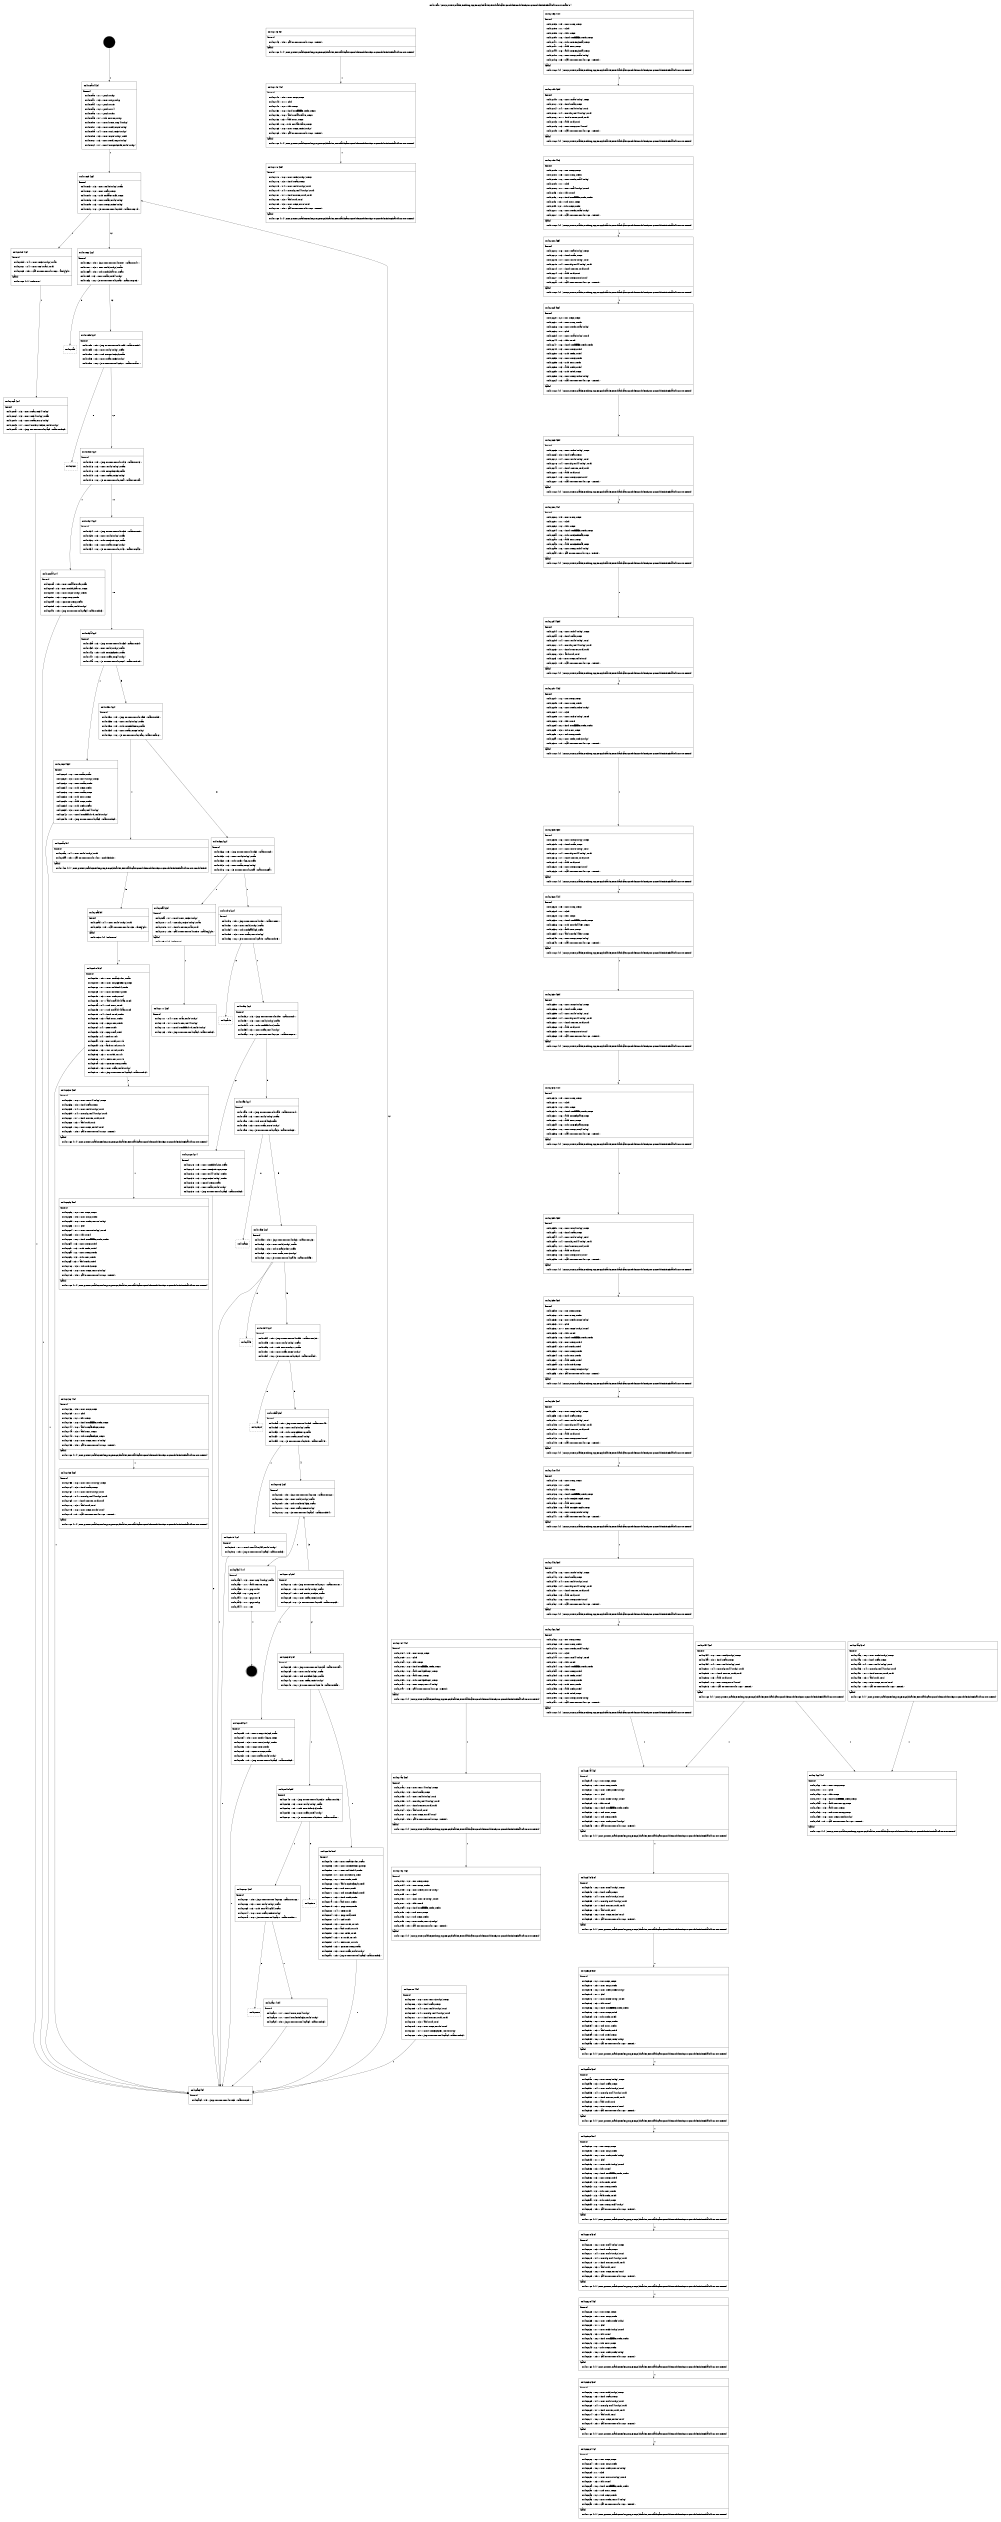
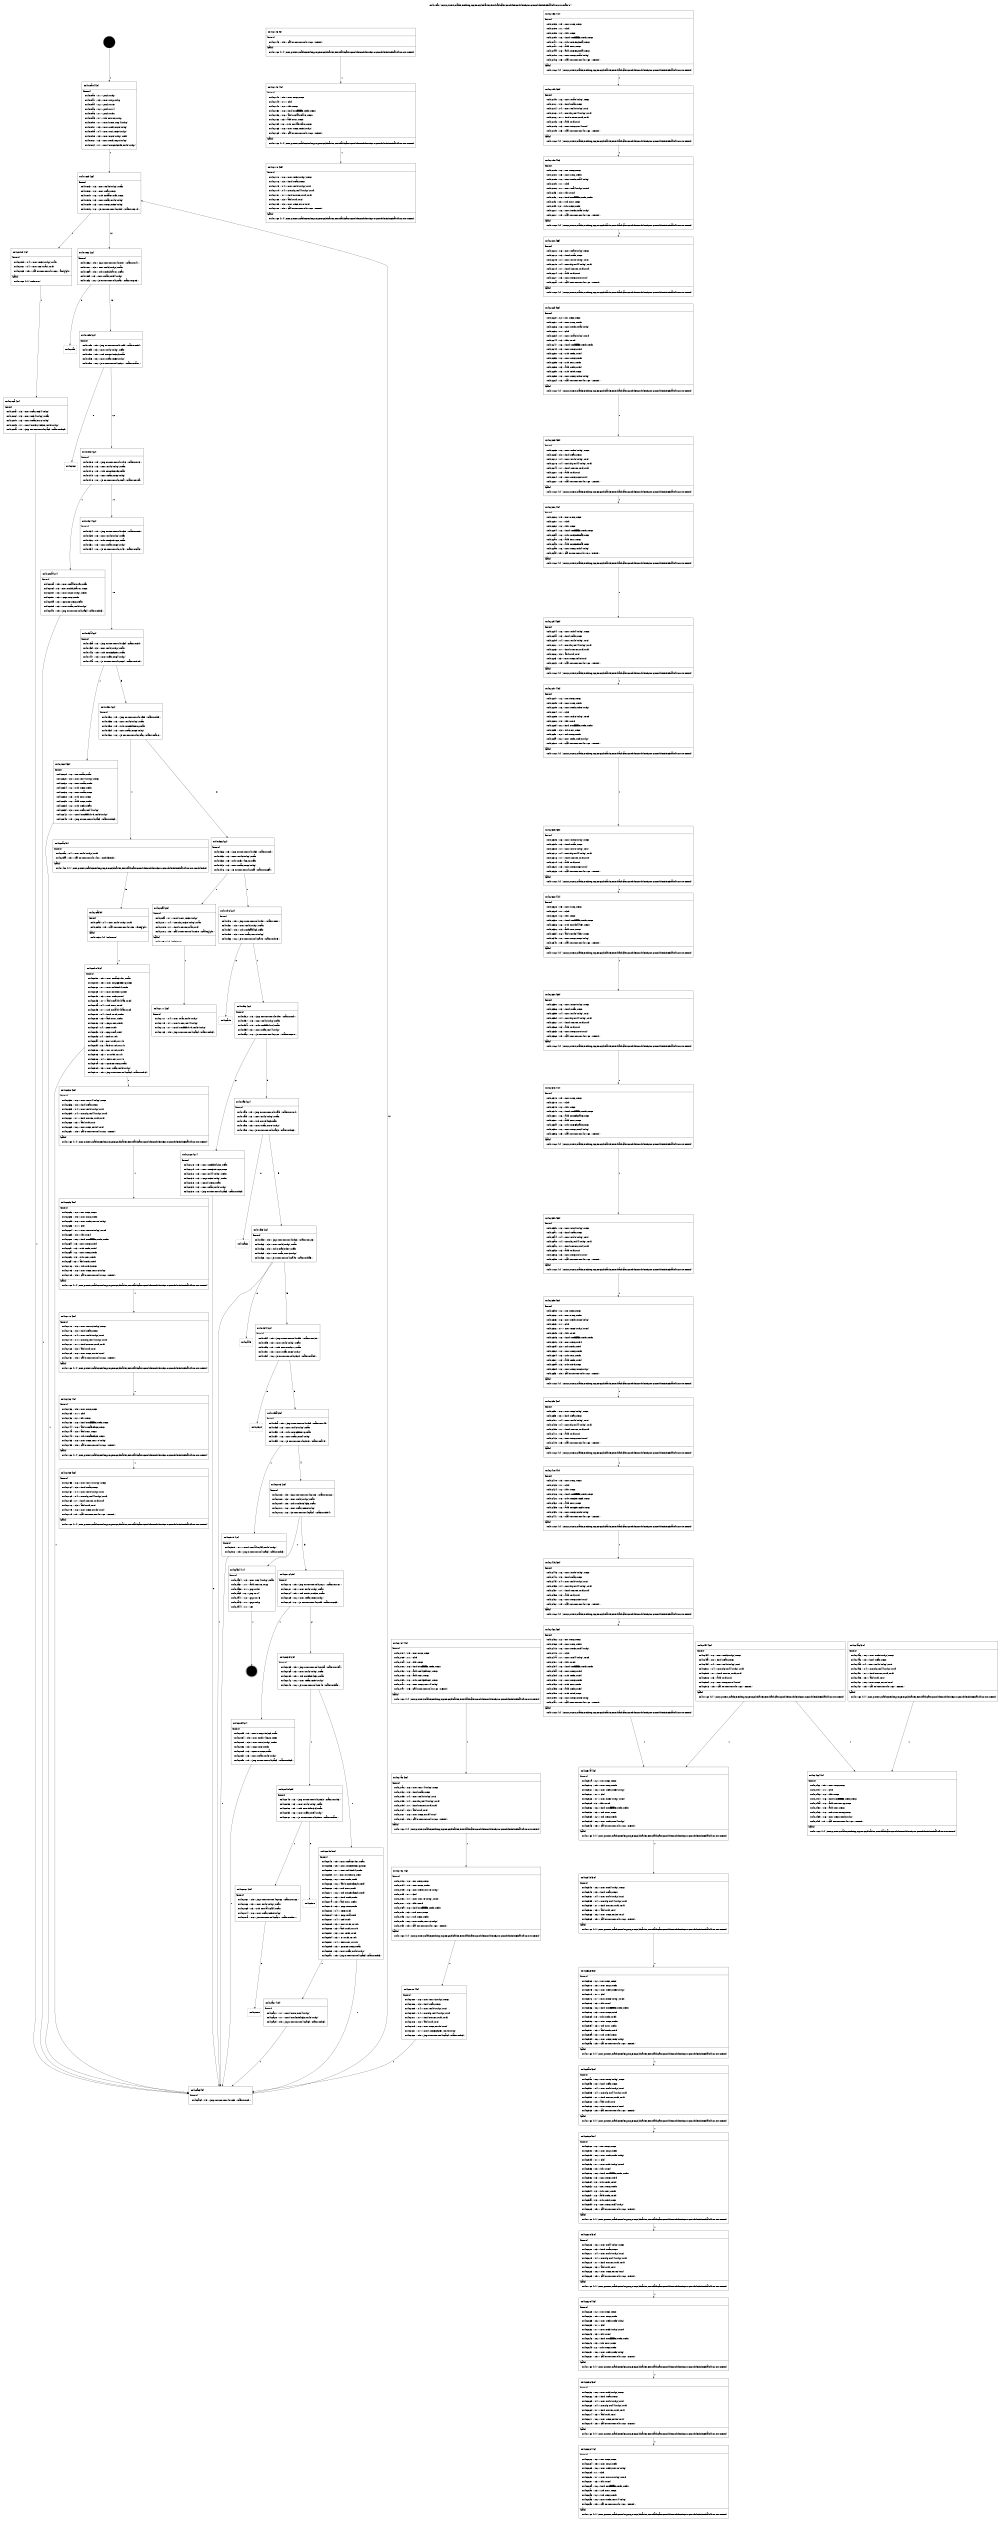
none -> (618, 150)
(618, 300) -> none
none -> (134, 1342)
(307, 1544) -> (302, 1543)
(282, 1960) -> (313, 1979)
none -> (449, 1962)
